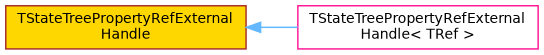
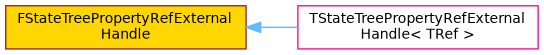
(126, 27) -> (126, 27)
